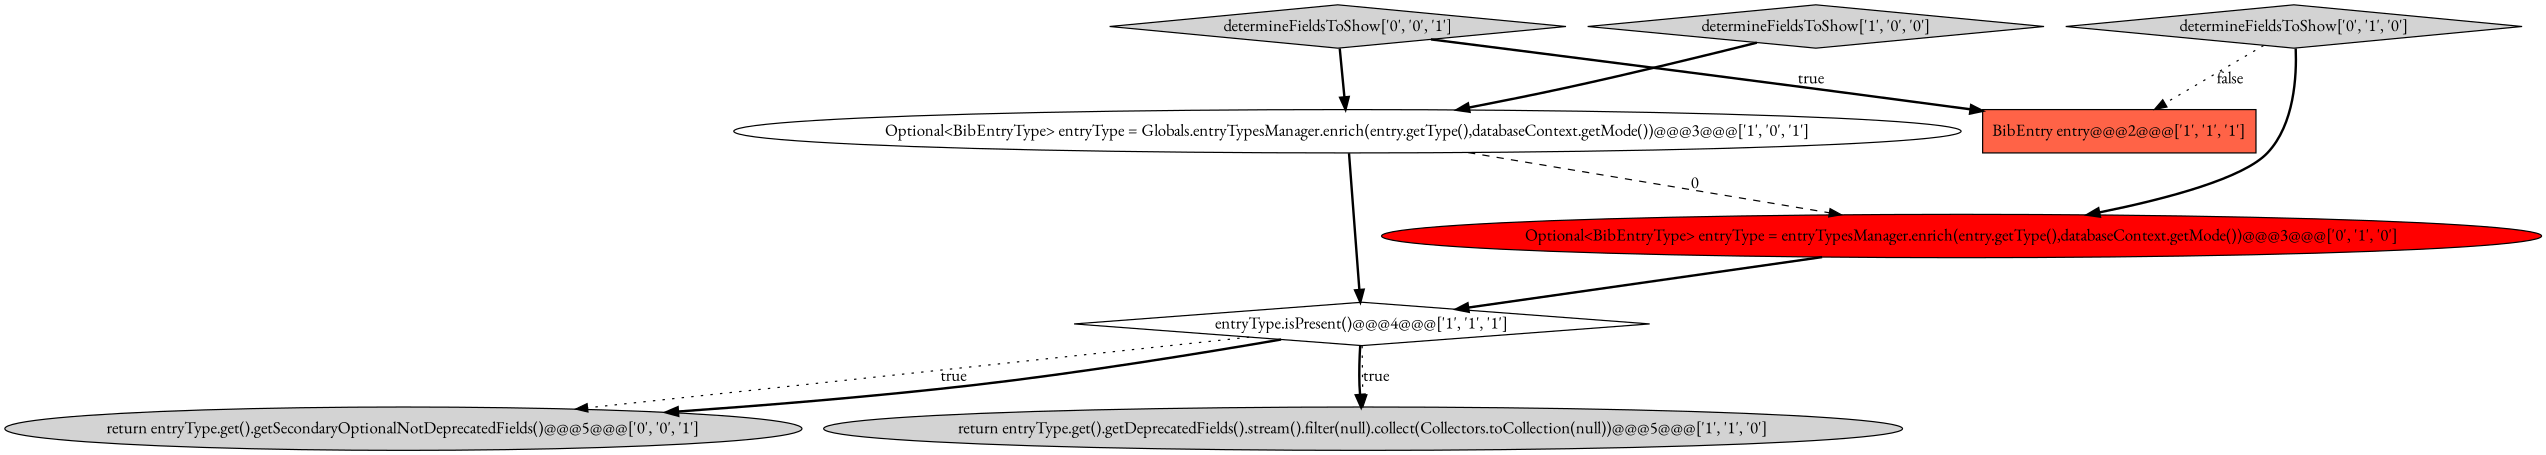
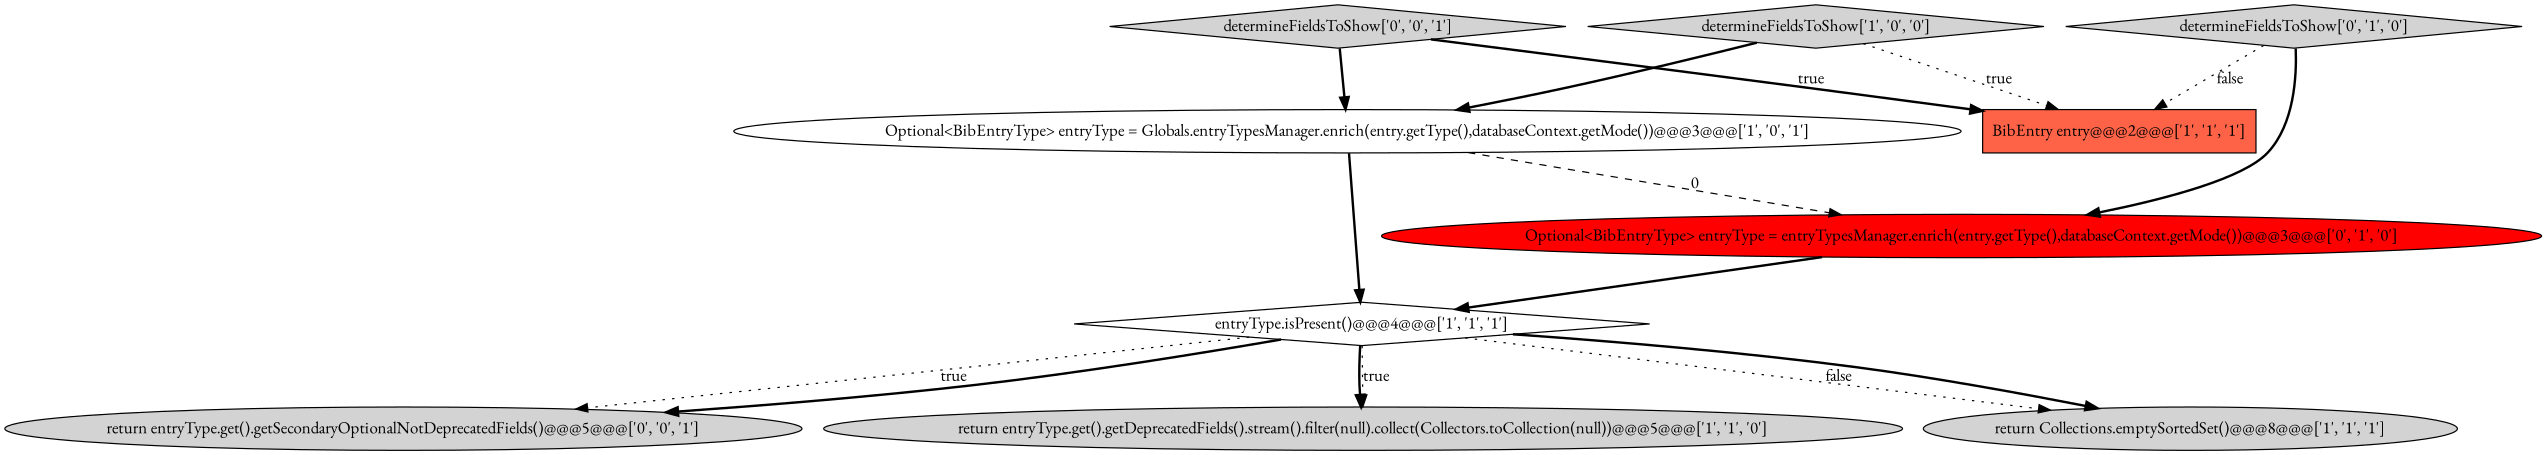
none -> (1955, 75)
none -> (2190, 429)
